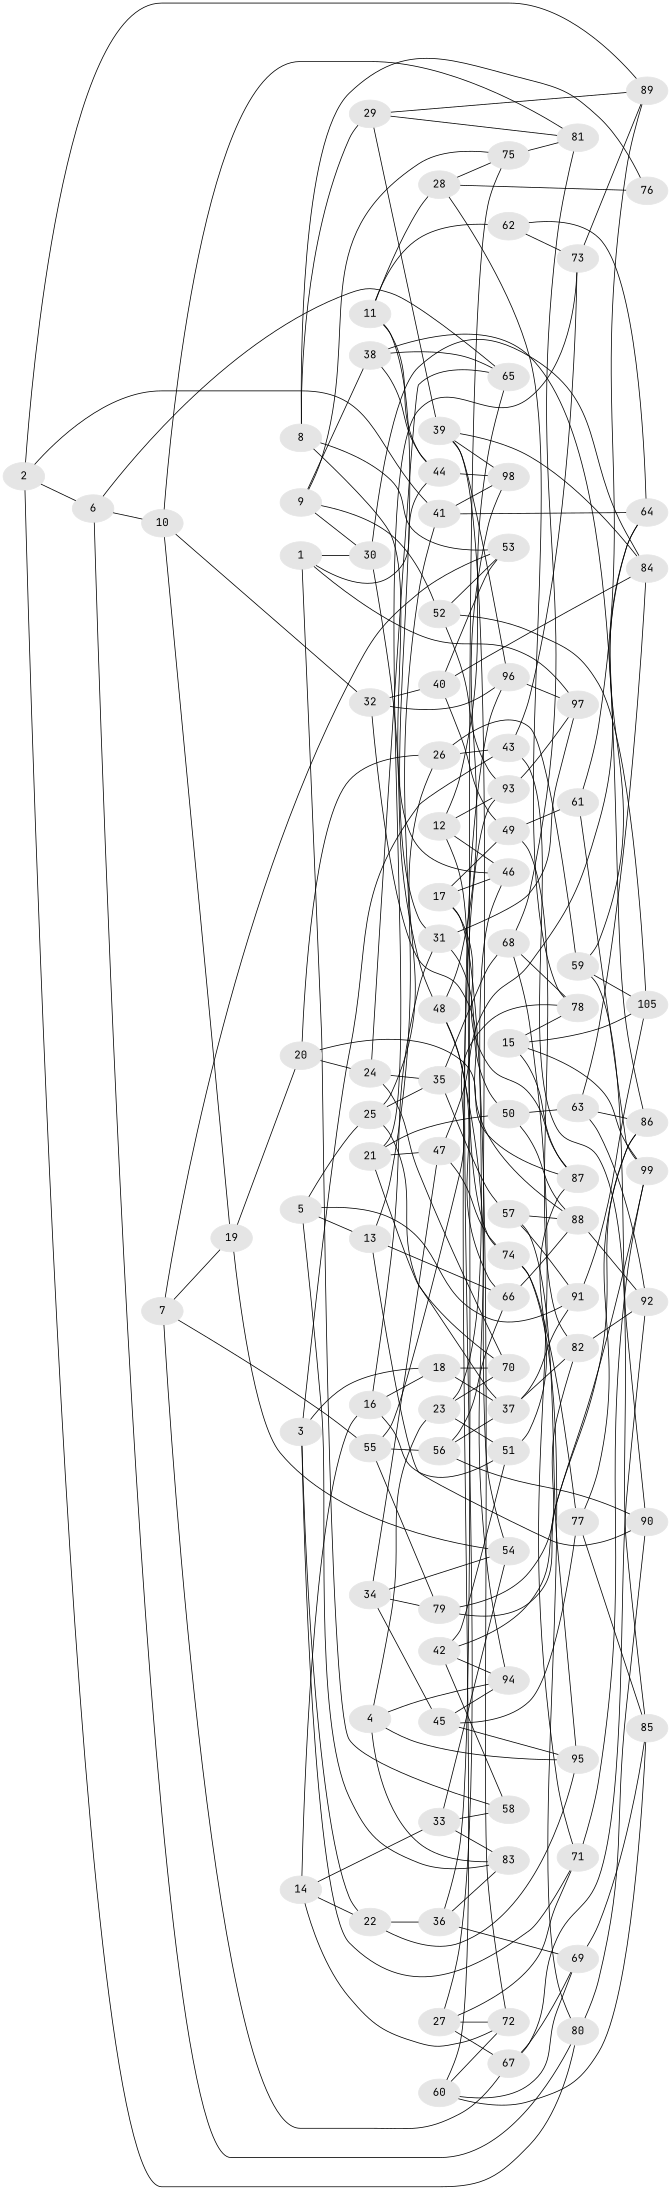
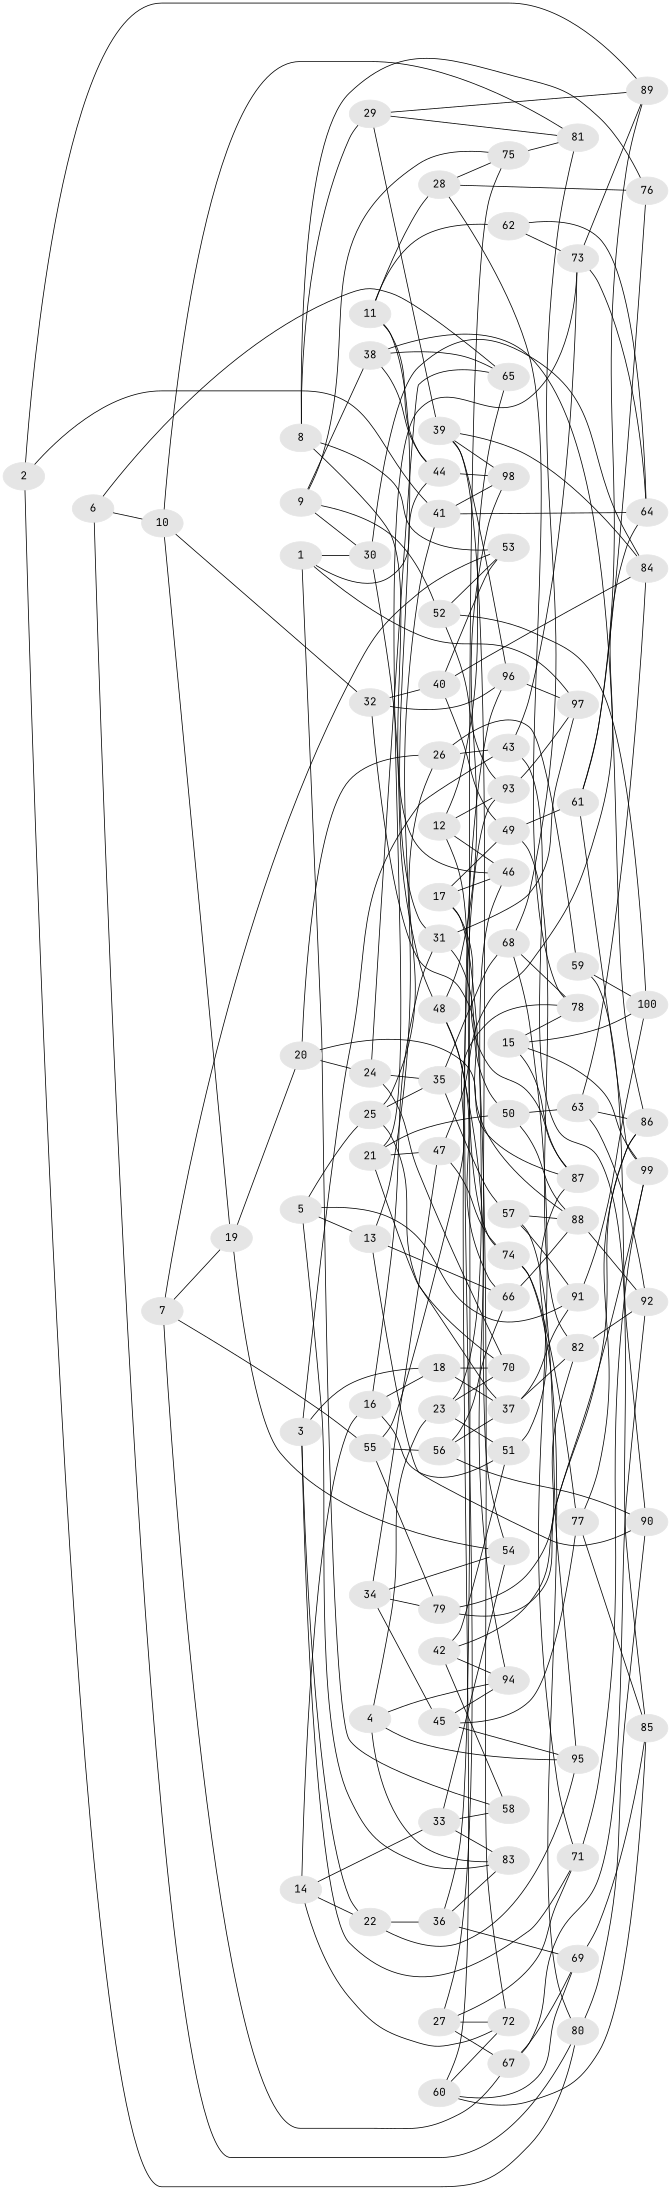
(58, 492) -> none
none -> (623, 498)
(622, 795) -> (627, 369)
(647, 1005) -> (647, 1005)
